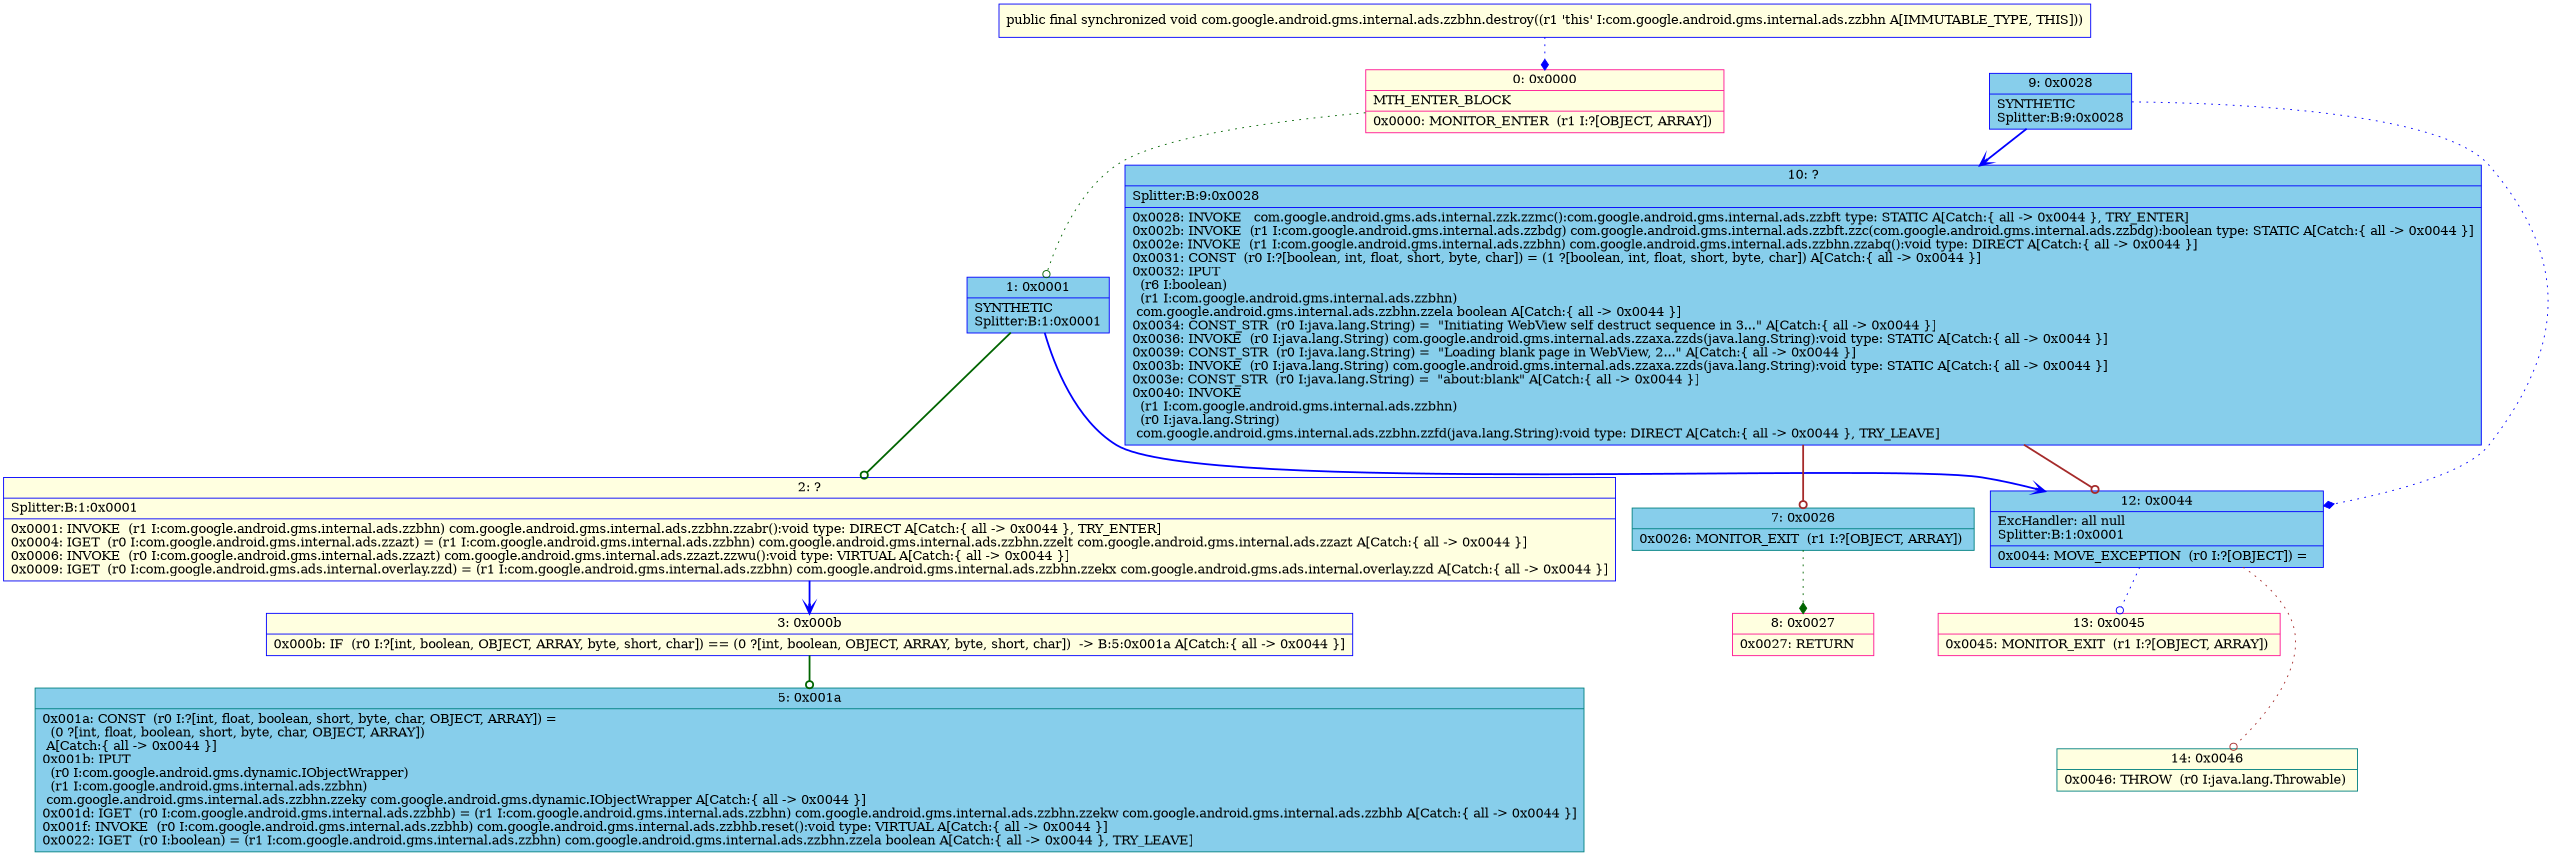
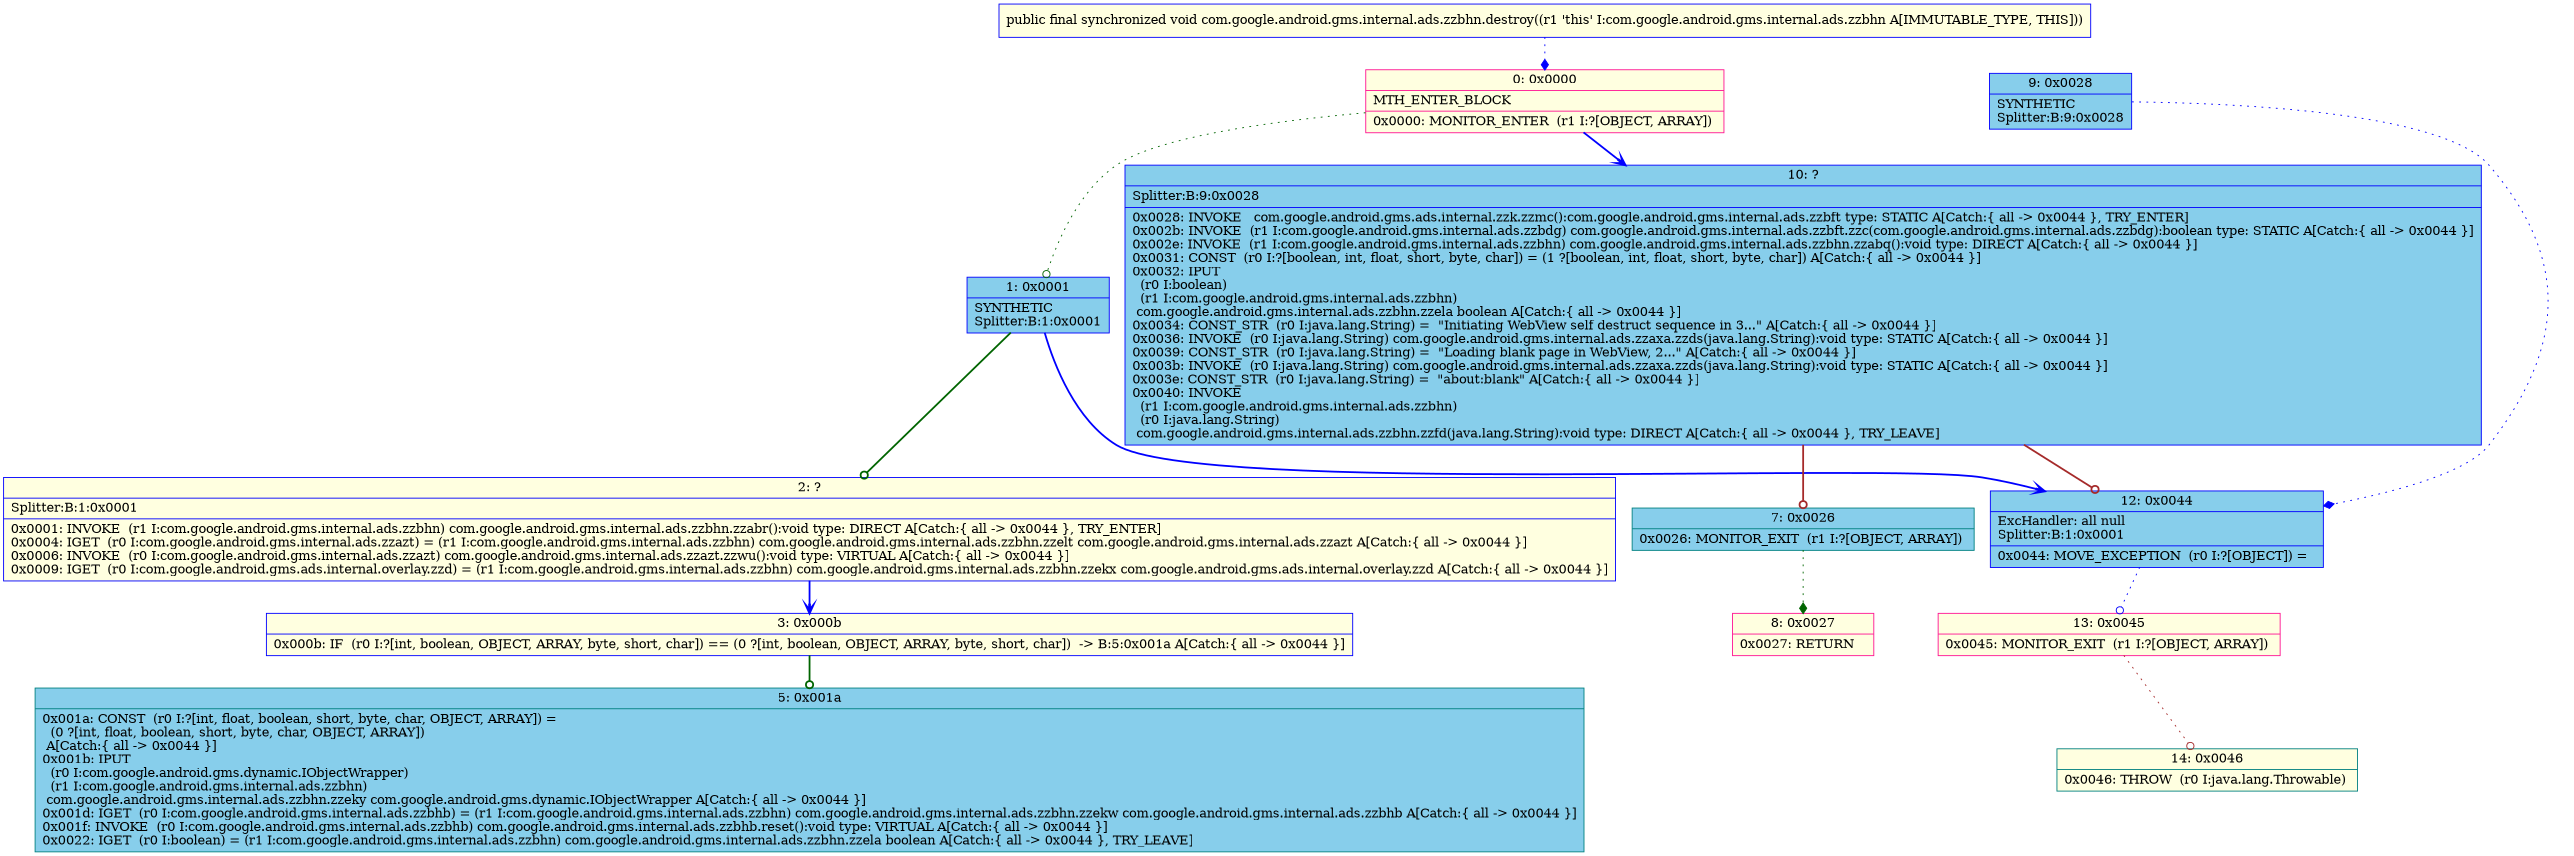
(2007, 144) -> (1601, 146)
(1180, 285) -> (1180, 285)
(2294, 655) -> (2156, 699)
